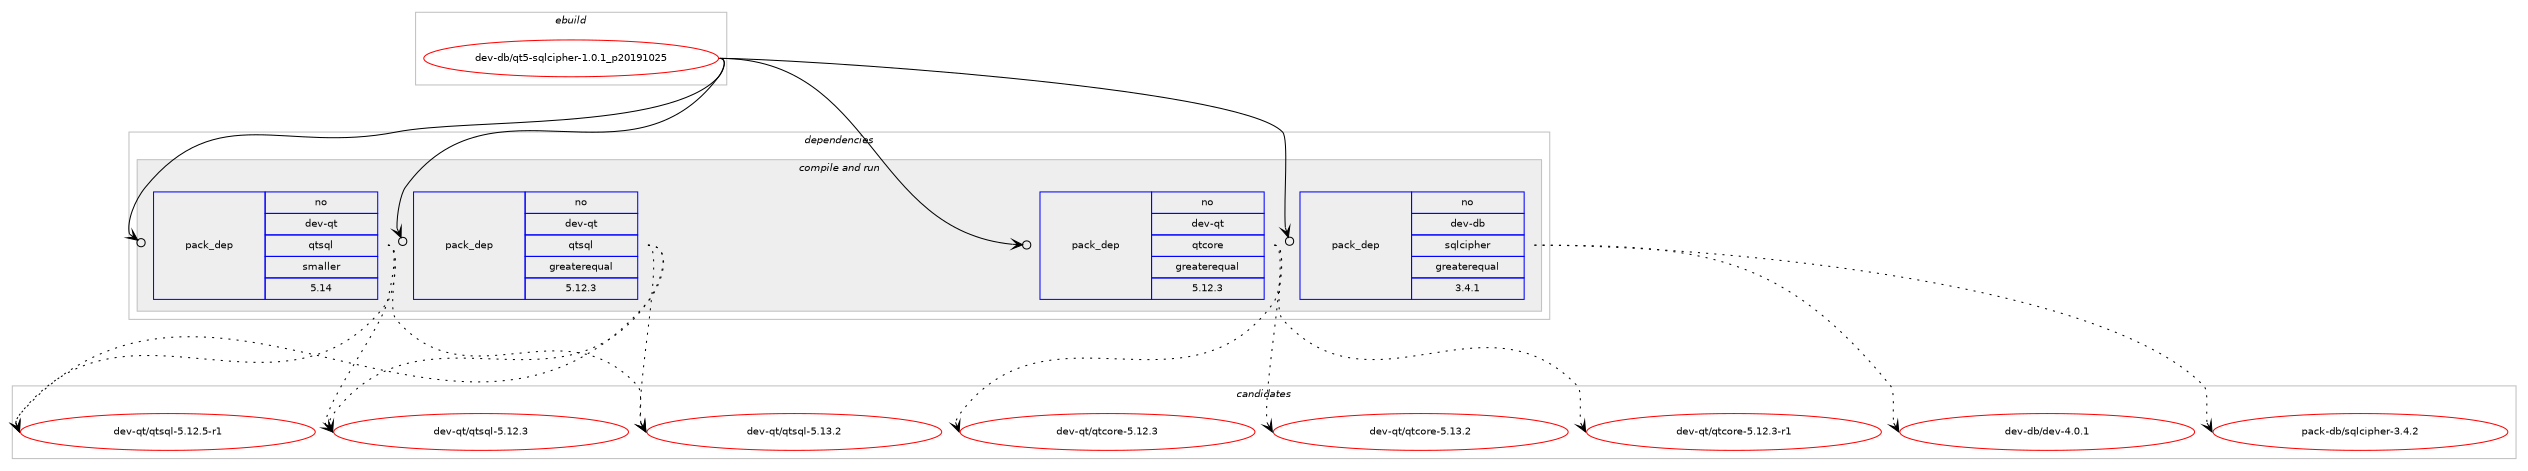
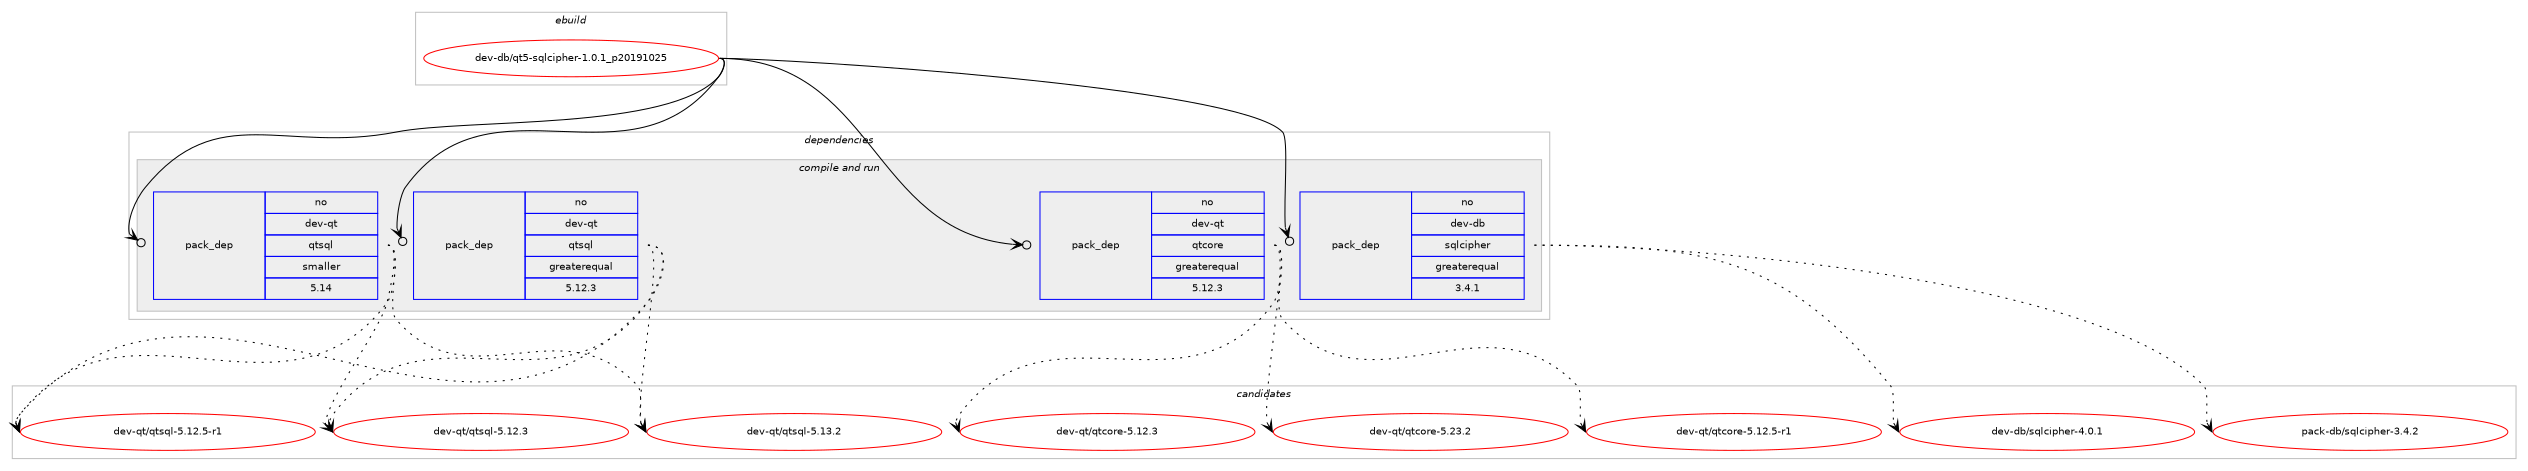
(1421, 432) -> (1421, 432)
(1734, 432) -> (1734, 432)
(2047, 432) -> (2047, 432)
